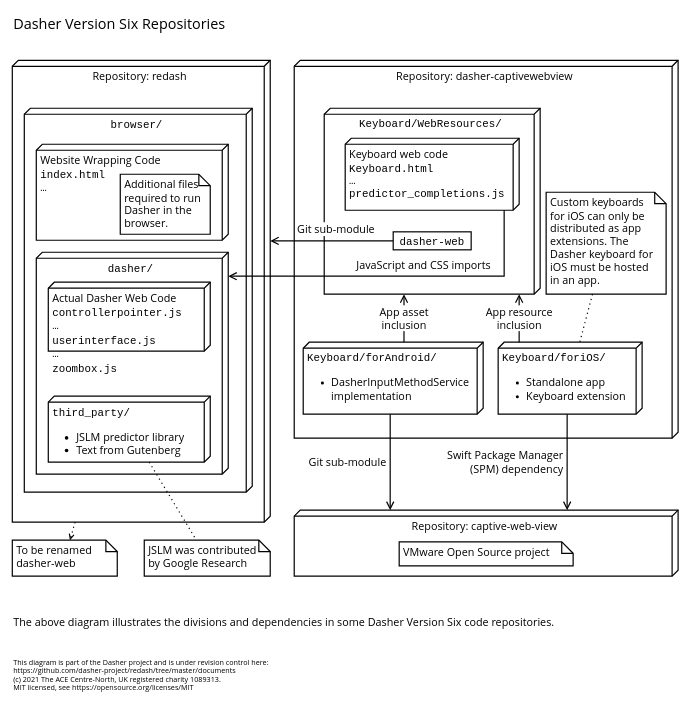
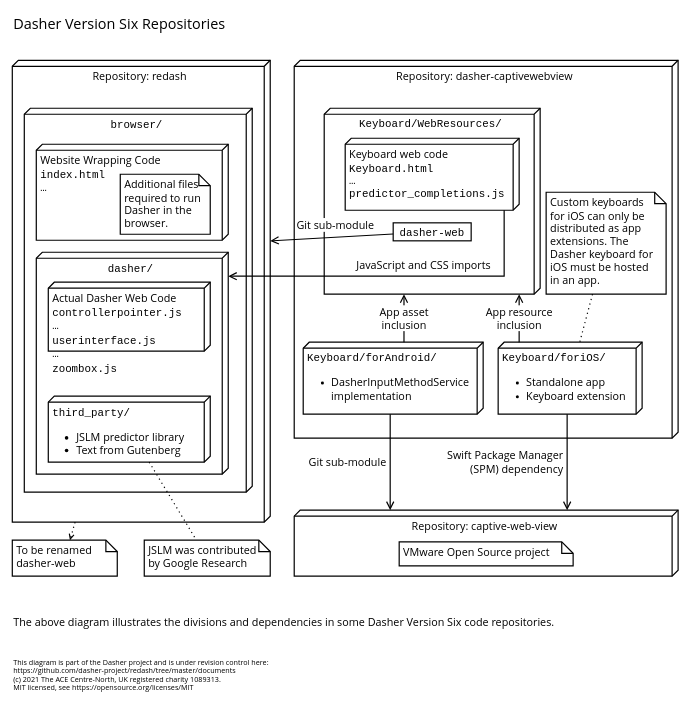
(432, 241) -> (432, 232)
